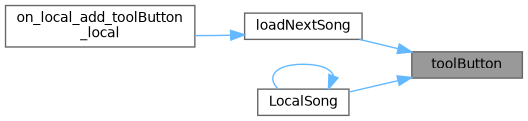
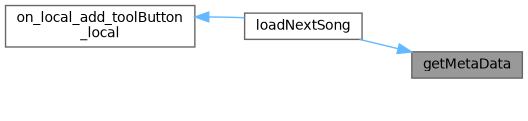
(213, 36) -> (227, 17)
(467, 65) -> (467, 65)
(303, 102) -> none
